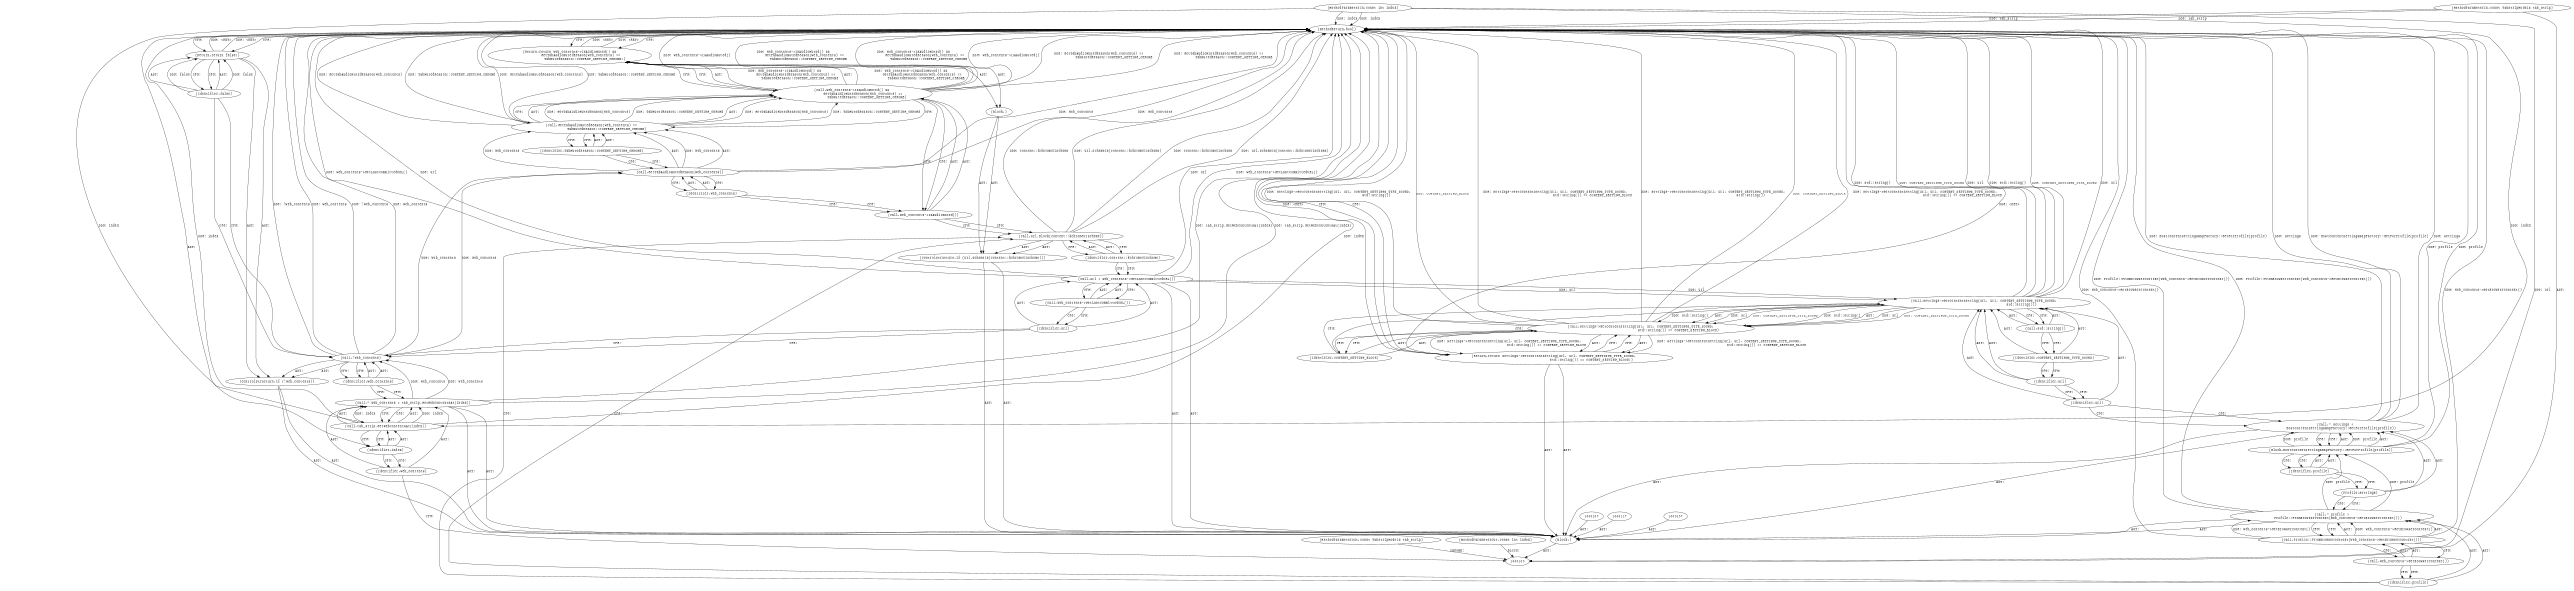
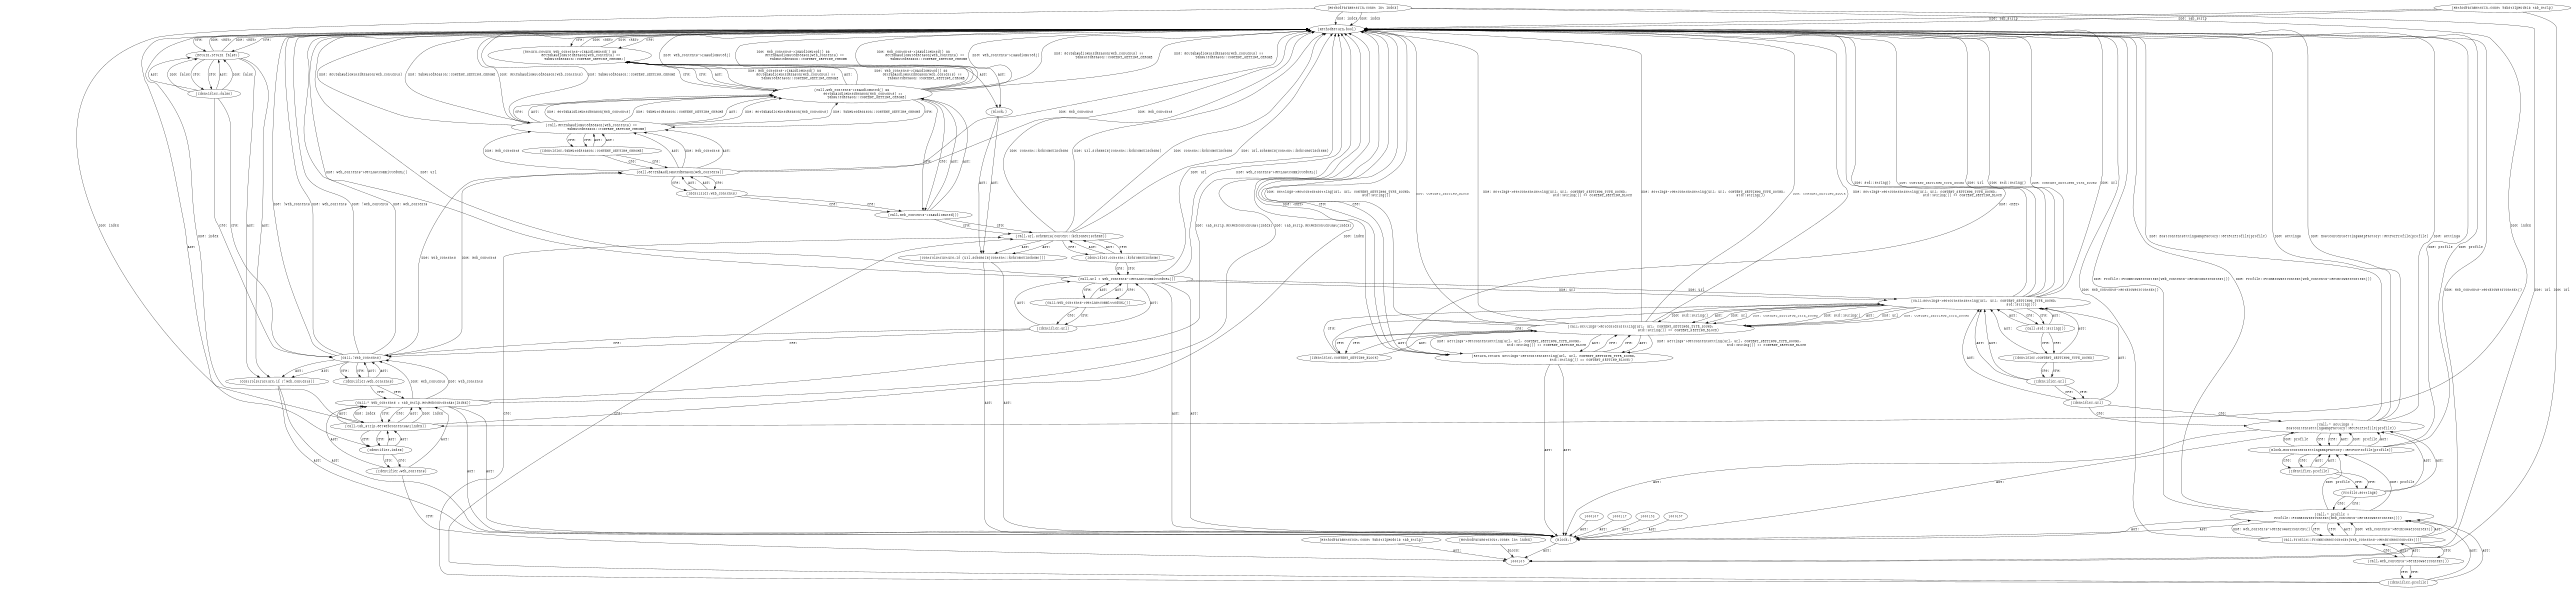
(1061, 236) -> (1061, 236)
(2562, 290) -> (2562, 290)
none -> (1648, 516)
(1458, 551) -> (1458, 551)
